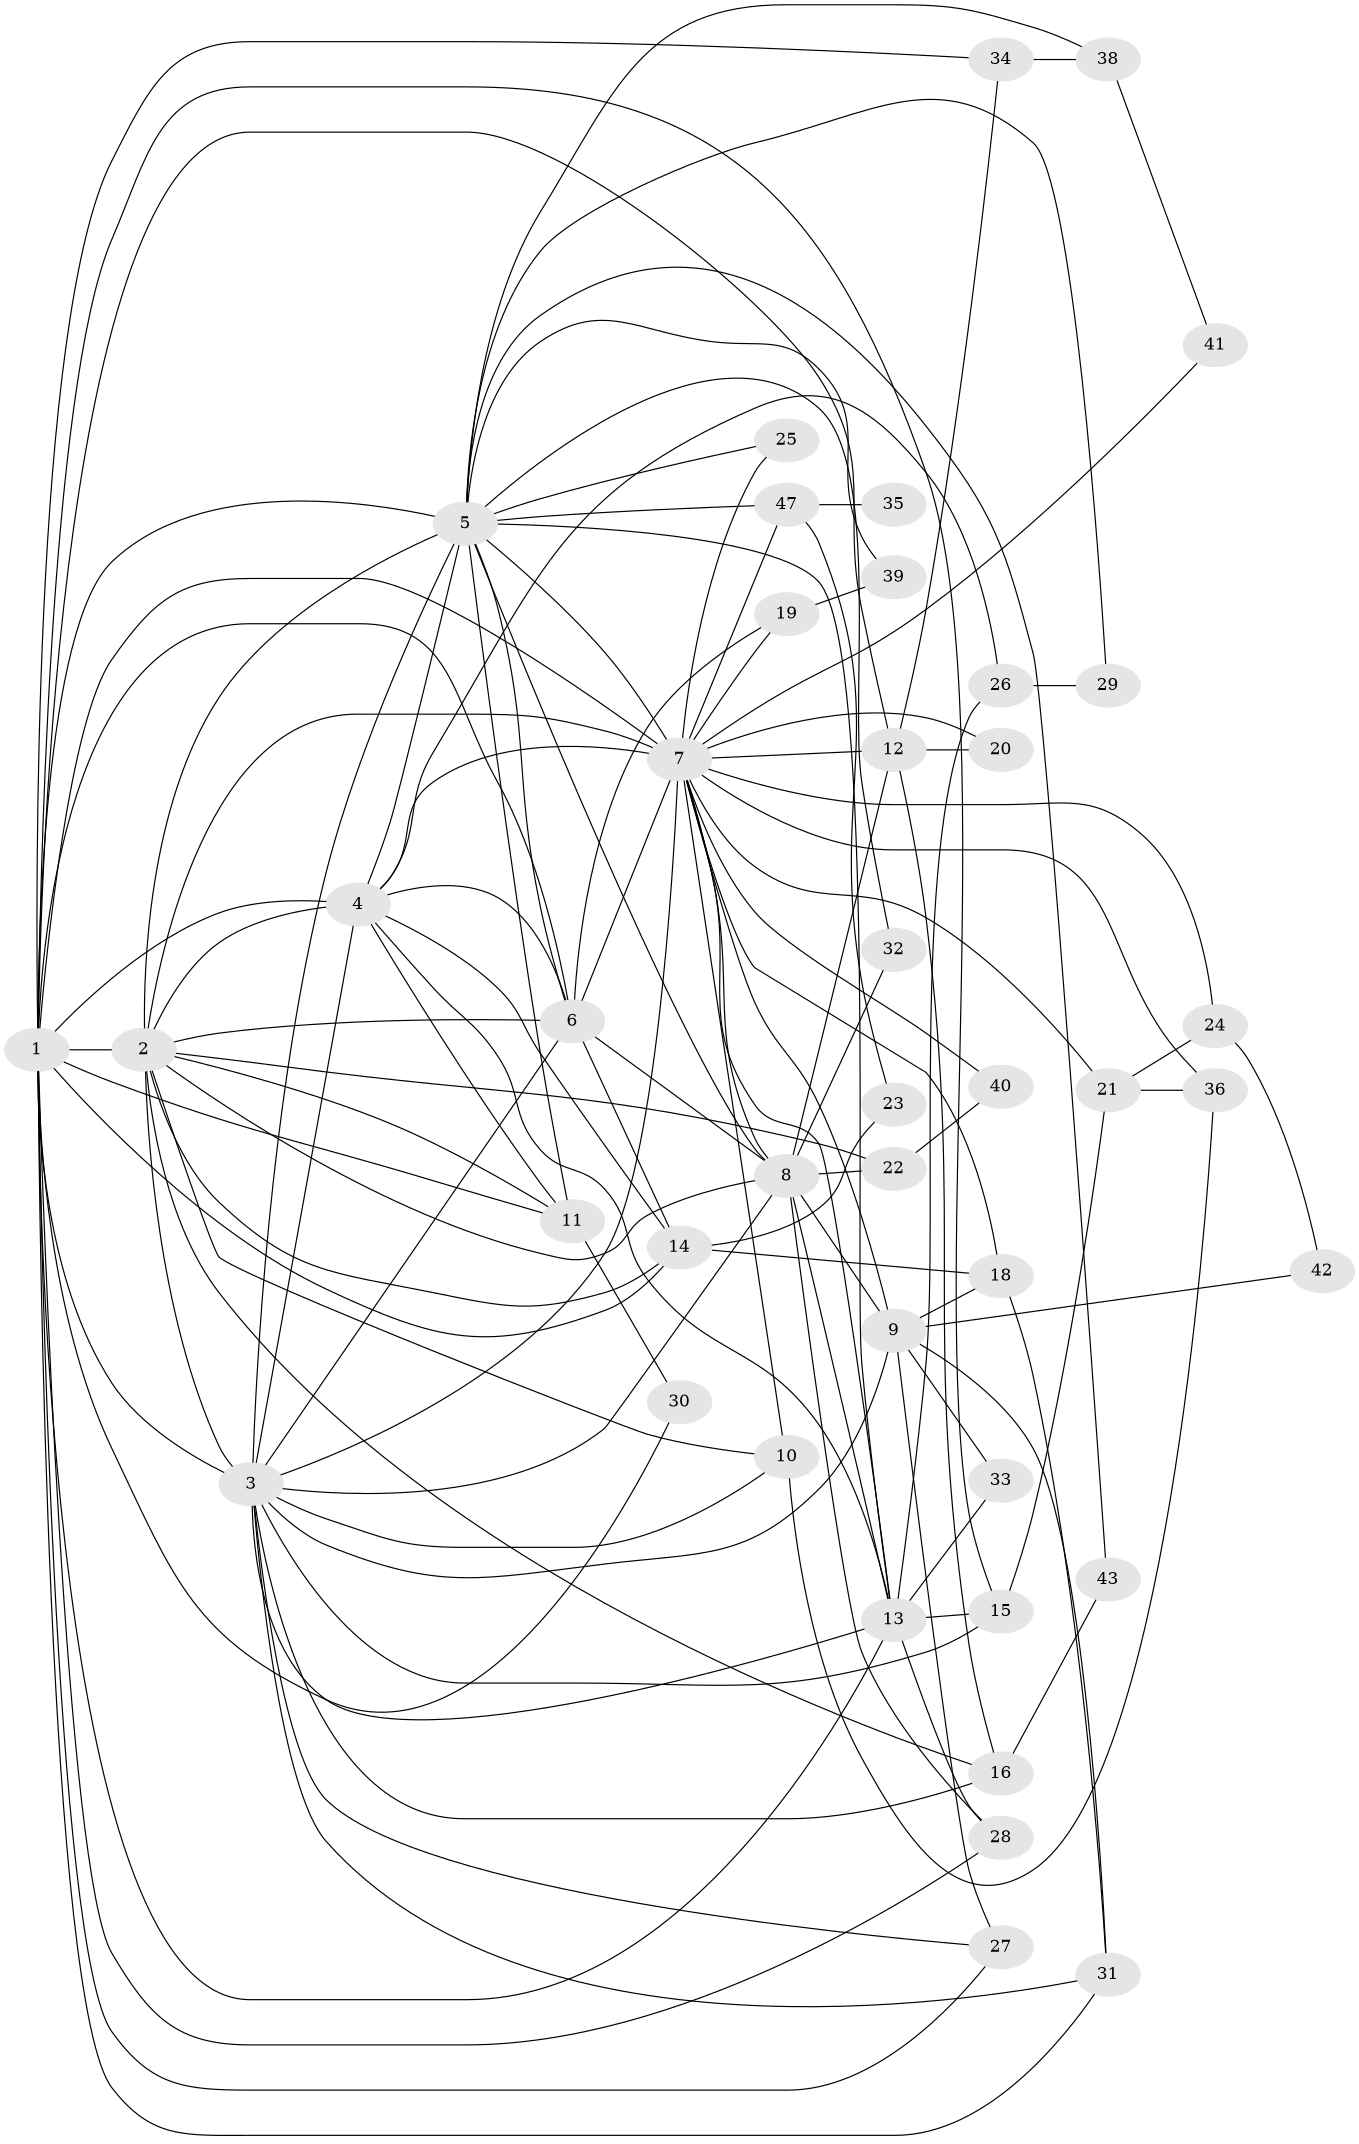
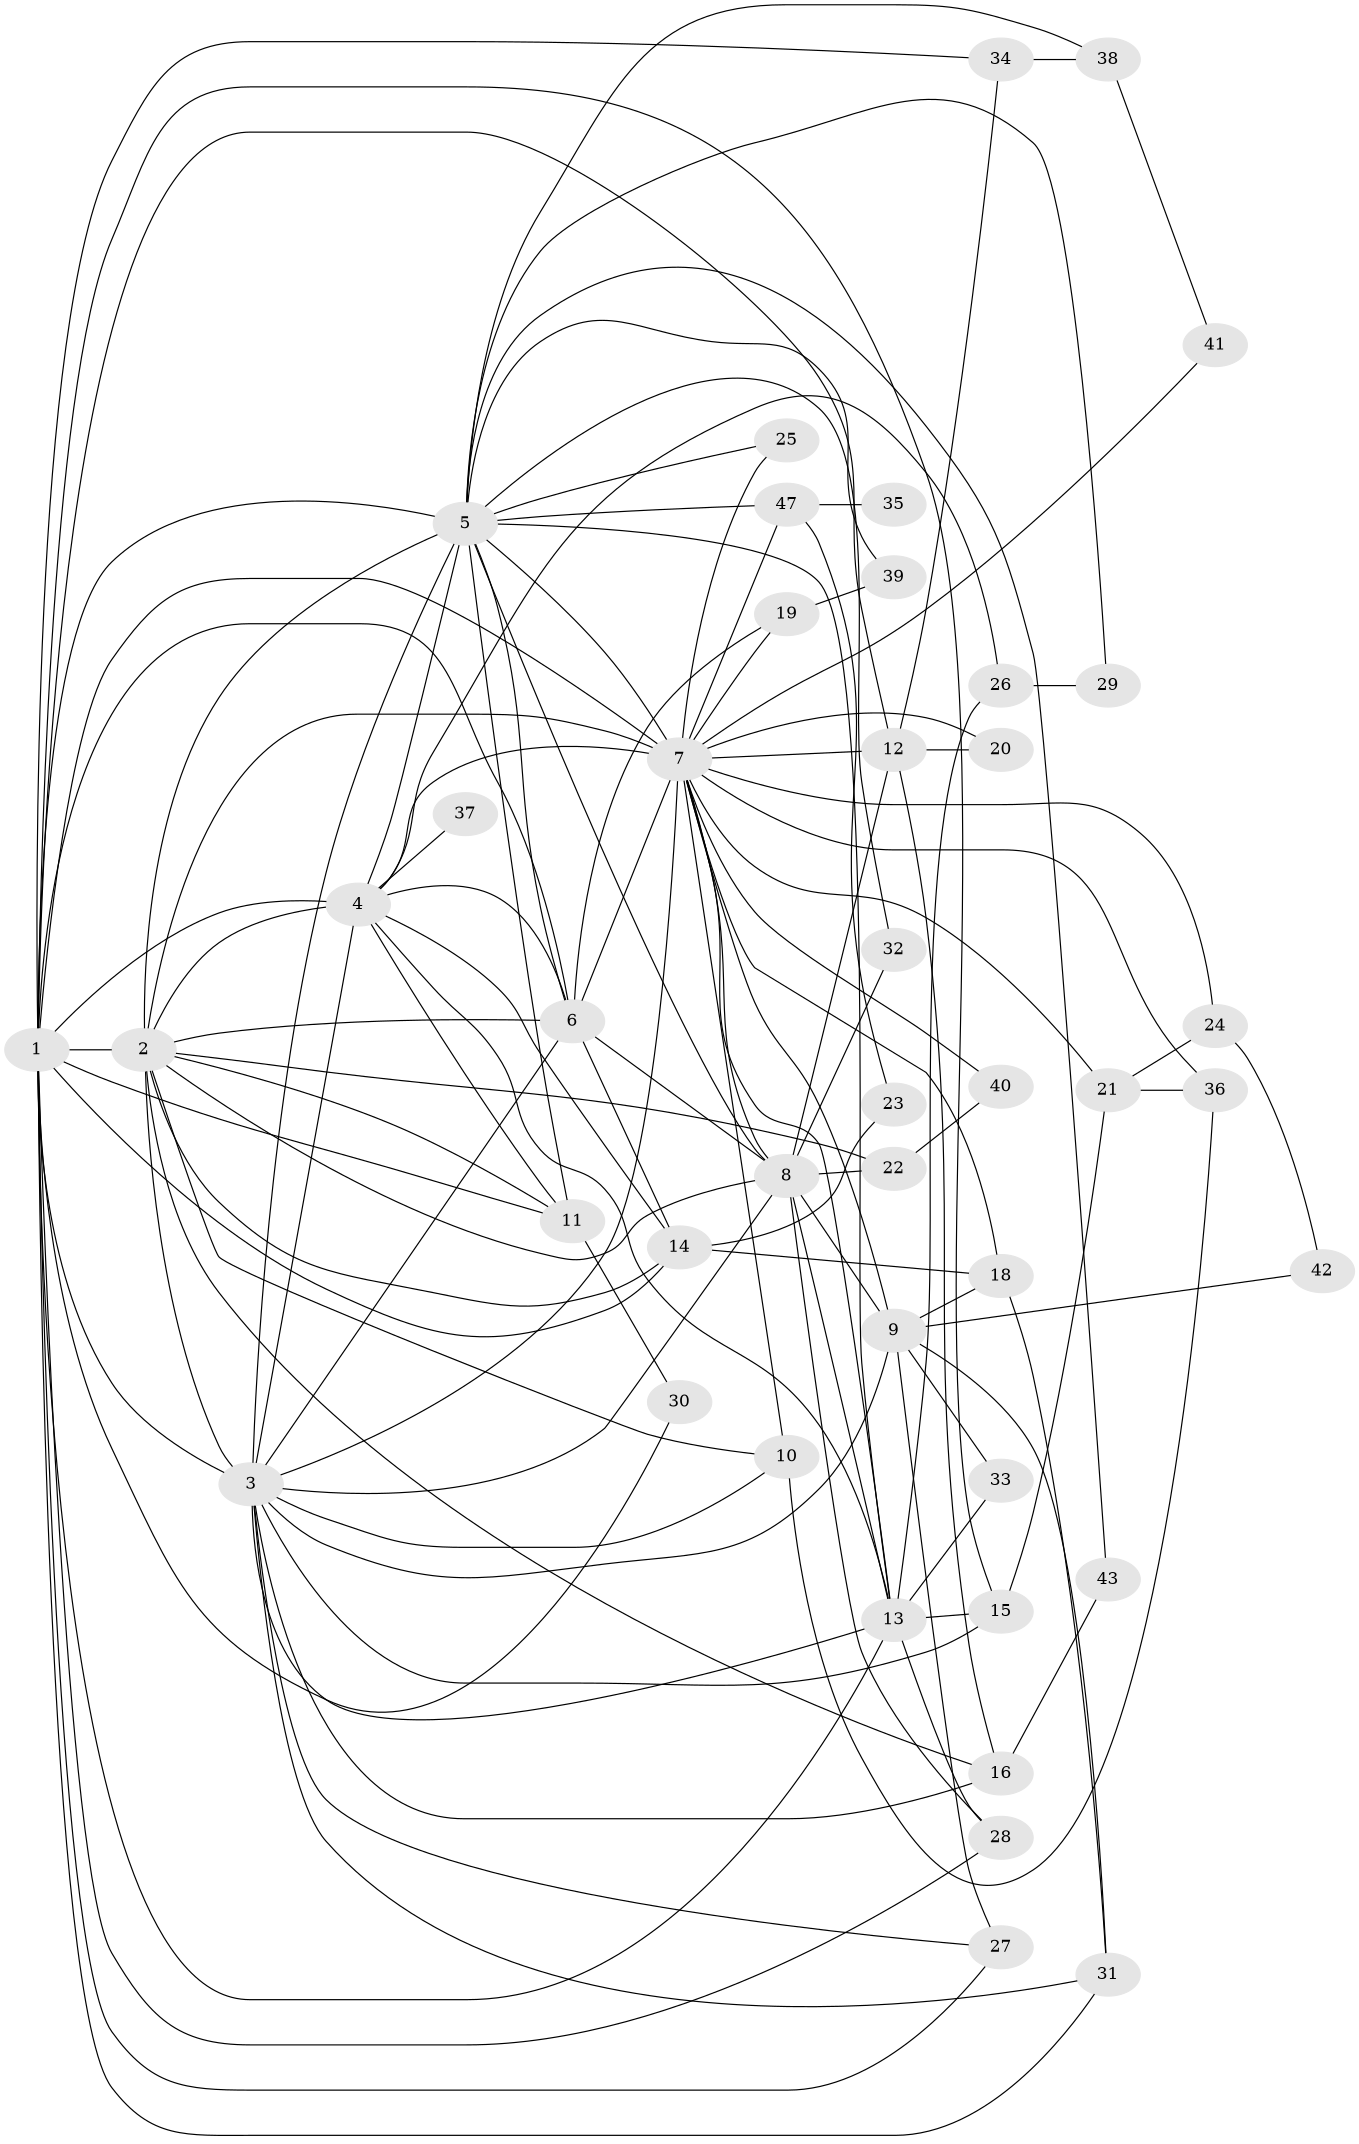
none -> (465, 814)
